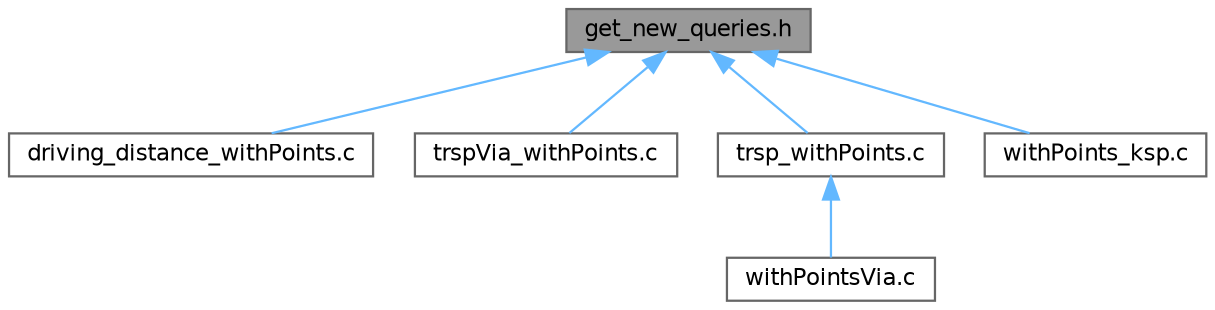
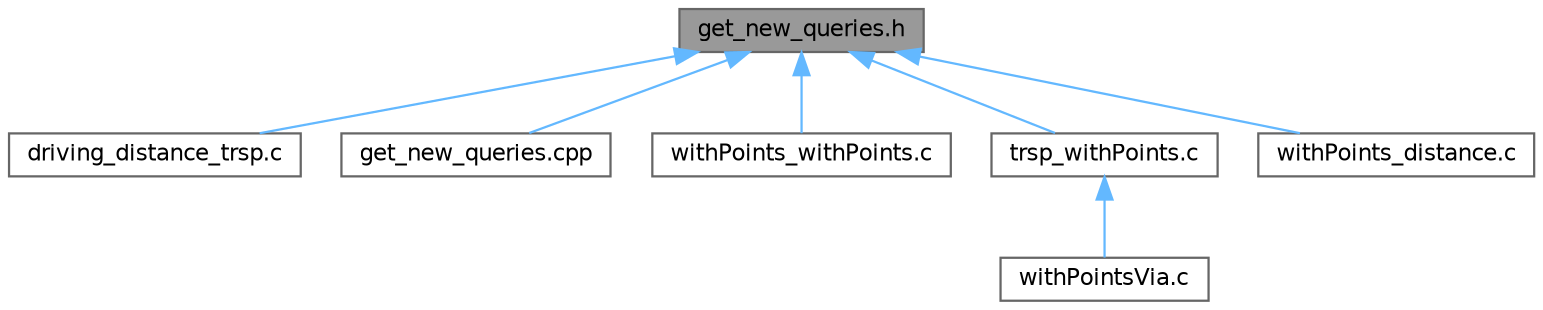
(191, 155) -> (155, 155)
none -> (476, 155)
(546, 155) -> (802, 155)
(1096, 155) -> (1396, 155)
